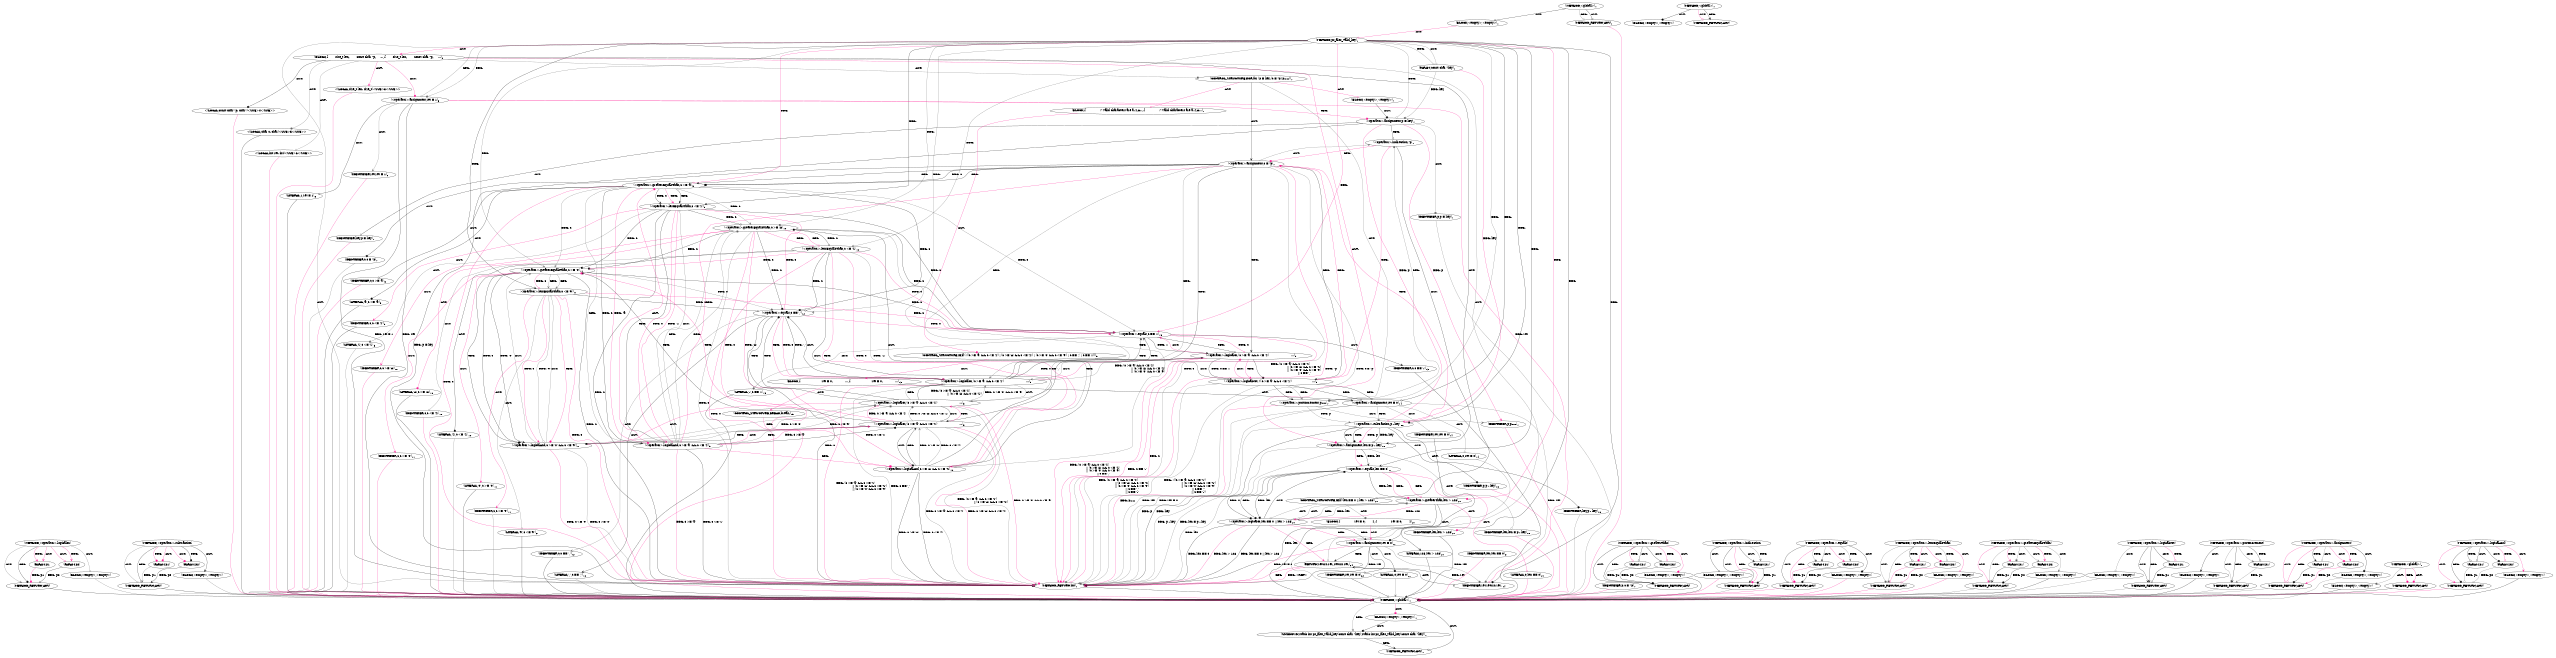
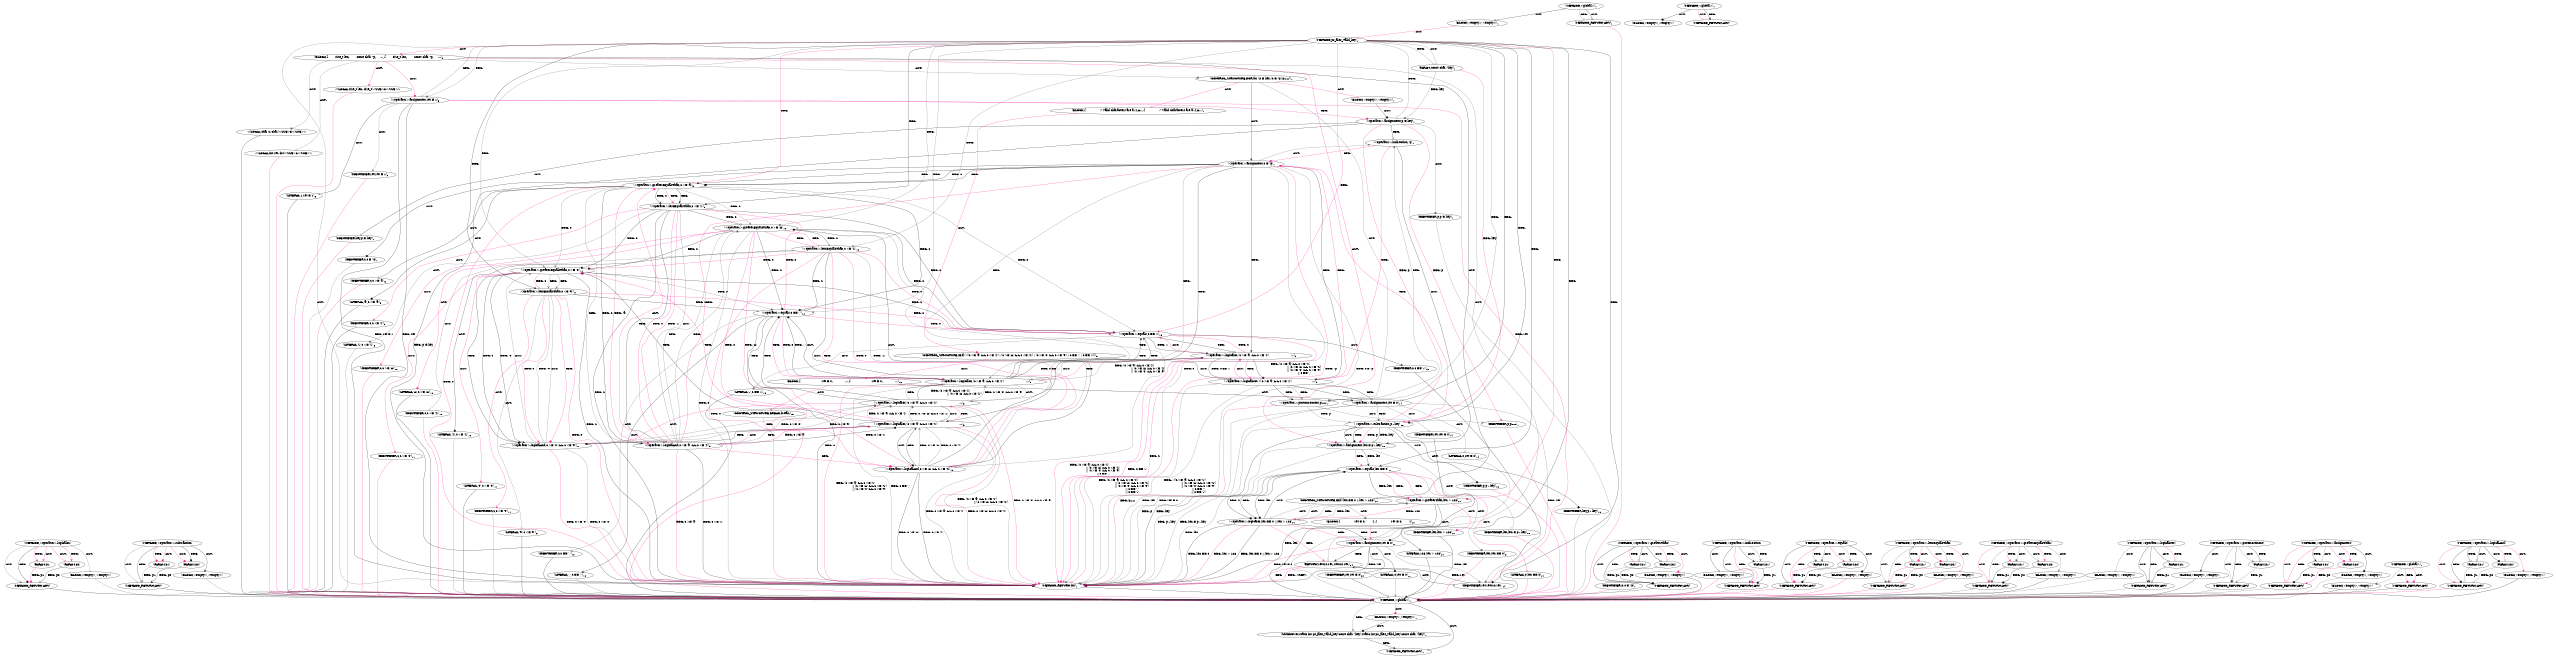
(240, 111) -> none
none -> (1436, 495)
